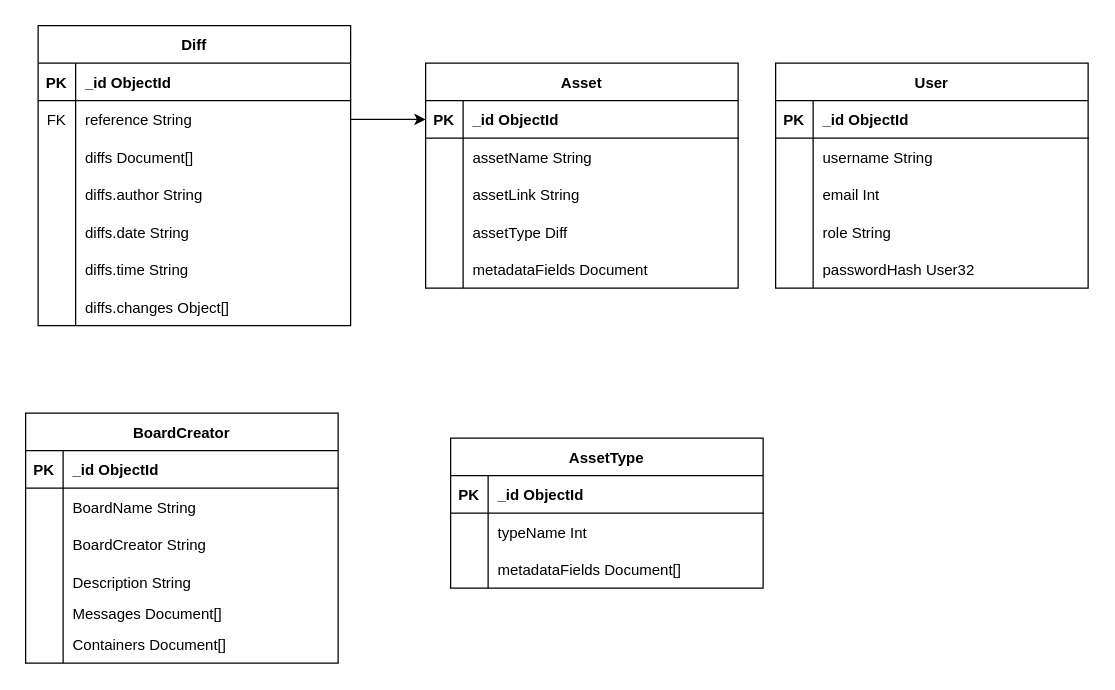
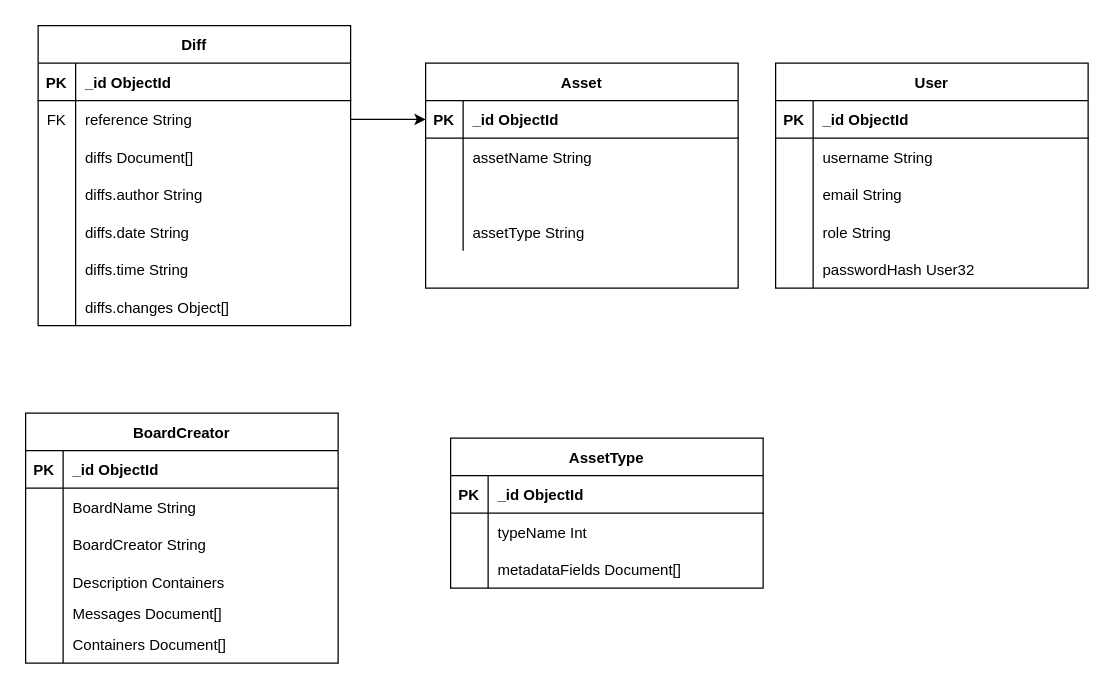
(601, 194) -> none
(935, 195) -> (946, 195)
(590, 233) -> (599, 233)
(601, 269) -> none
(201, 583) -> (218, 583)
